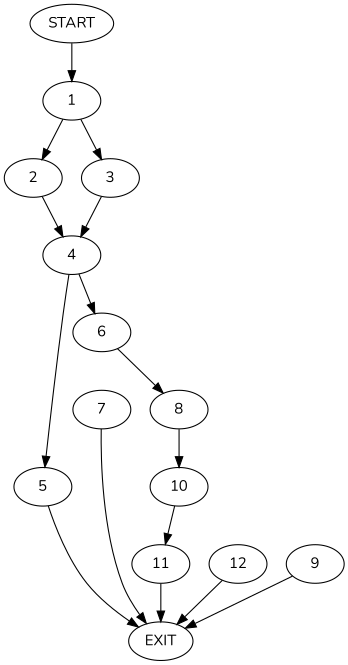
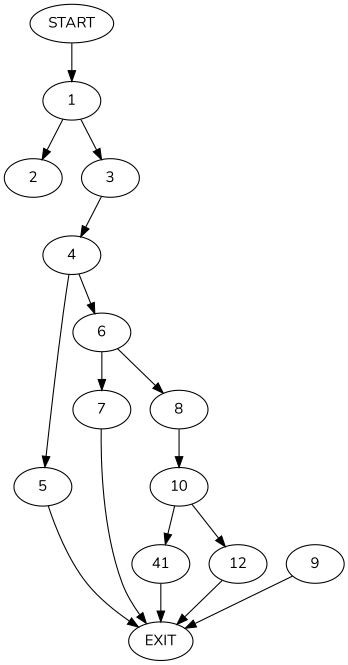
(50, 212) -> none
none -> (102, 366)
none -> (205, 521)
(161, 564) -> (161, 564)
